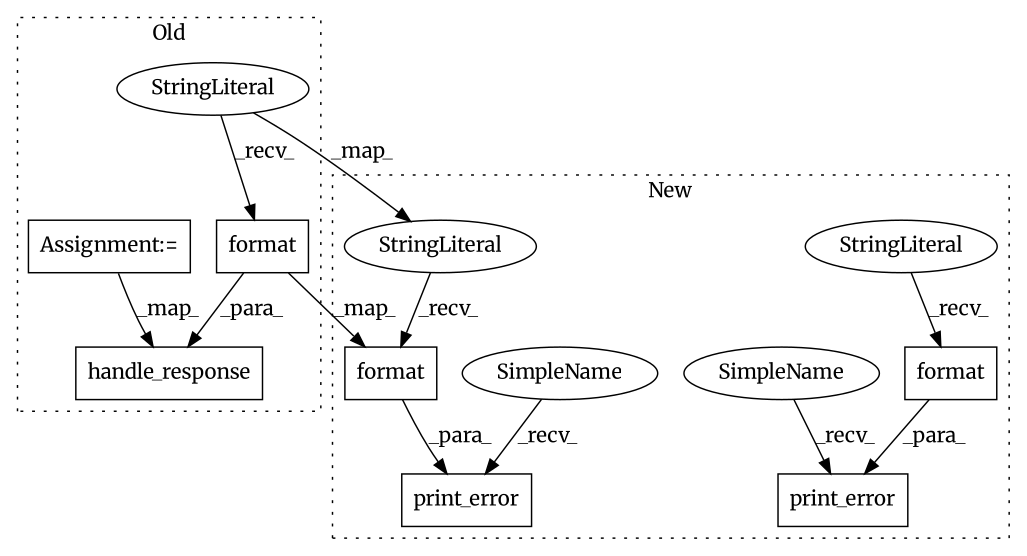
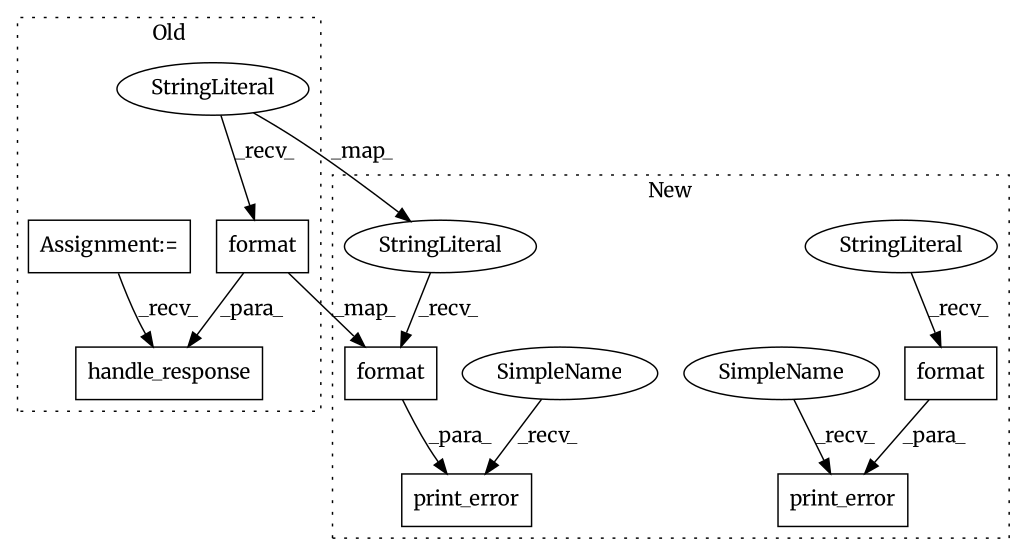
(168, 310) -> (168, 310)
